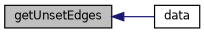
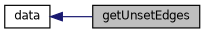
(139, 17) -> (77, 17)
